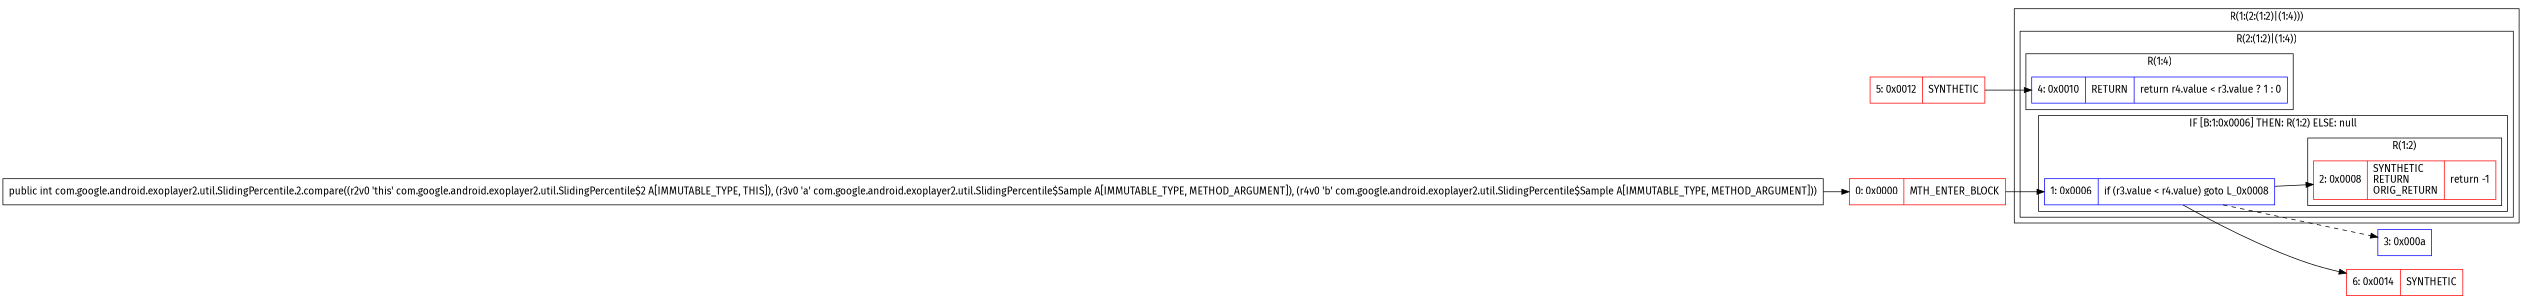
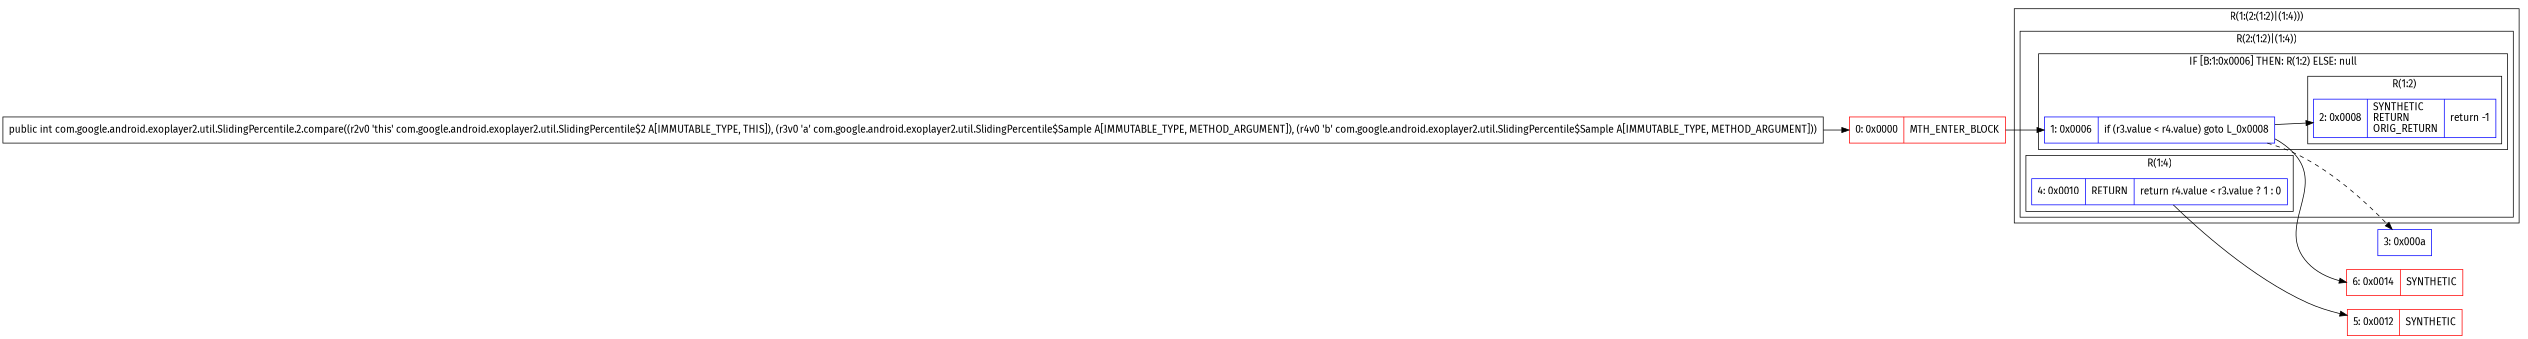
(2005, 90) -> (2250, 269)
(2405, 180) -> (2405, 118)
